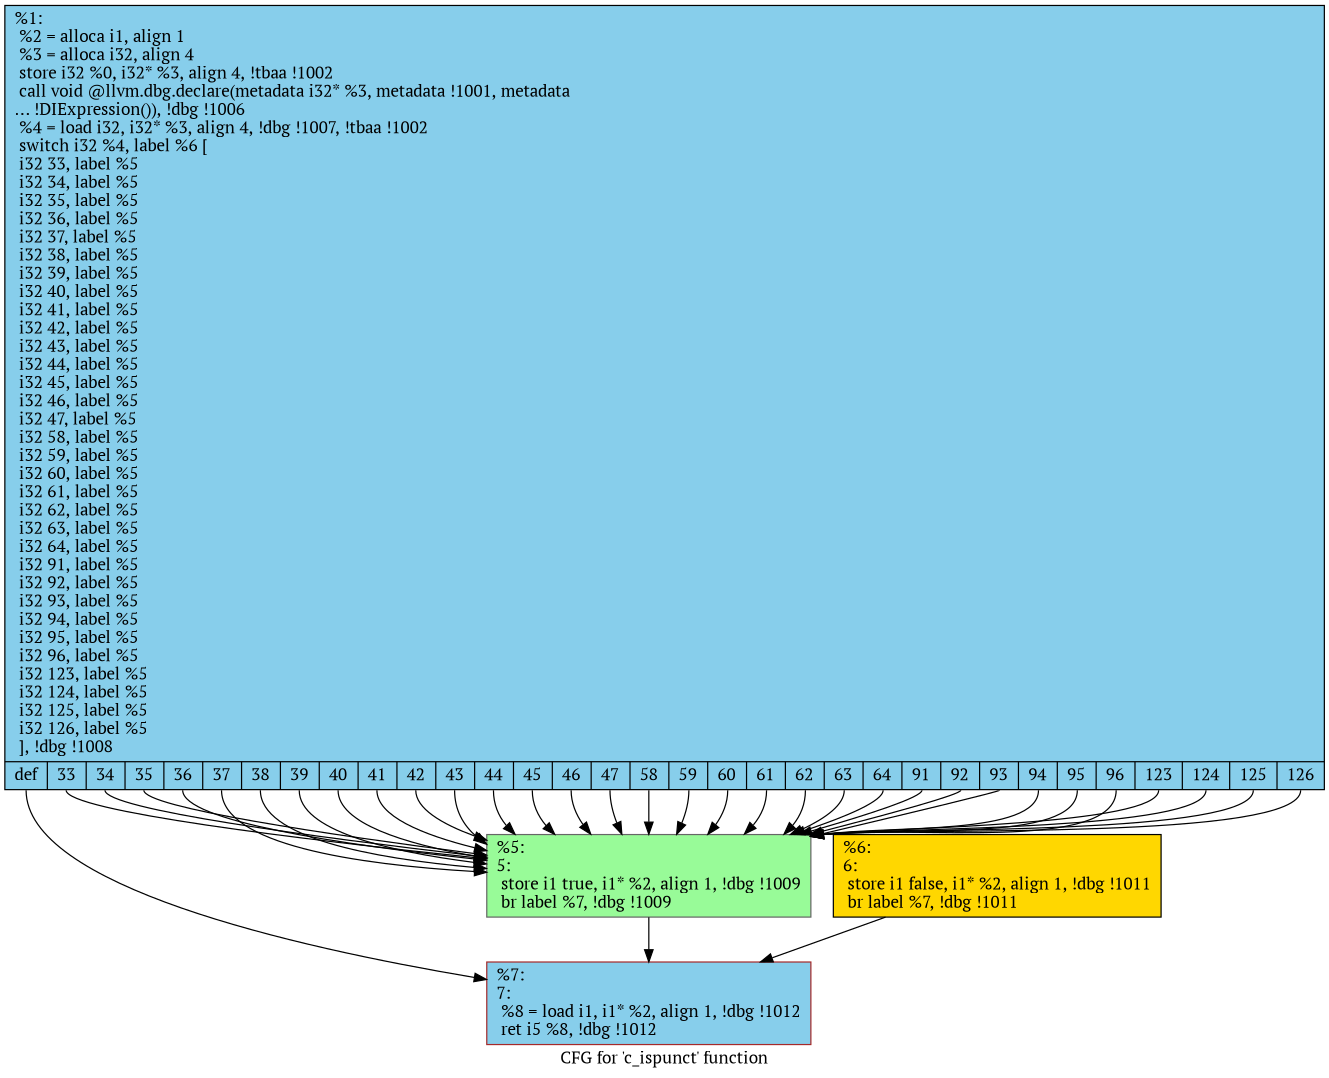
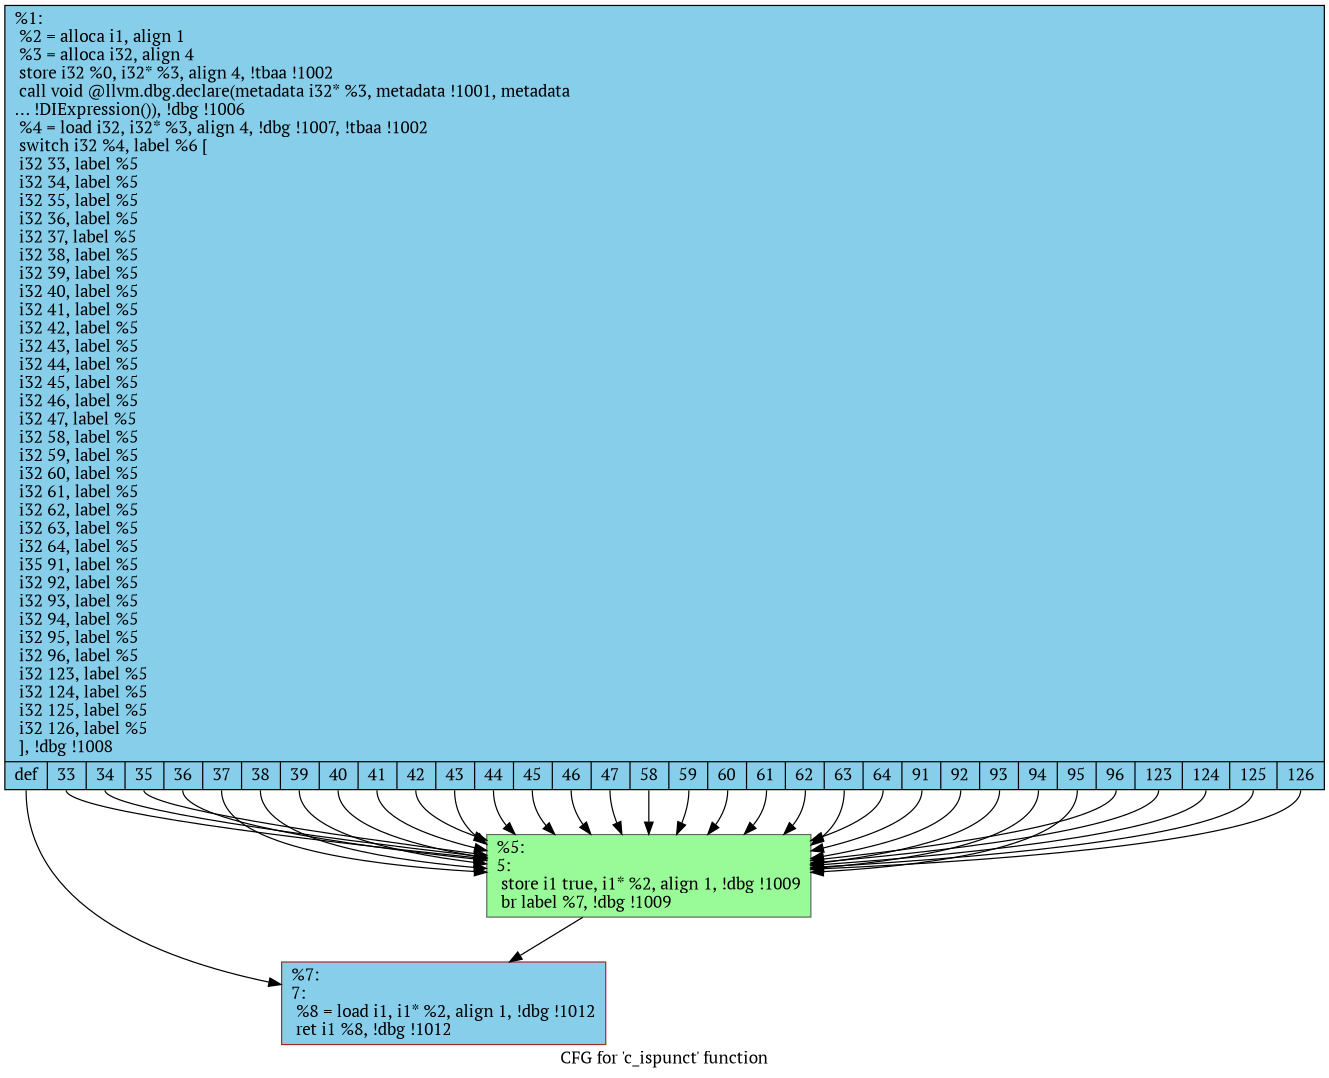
(77, 565) -> (77, 565)
(997, 876) -> none
(577, 1030) -> (372, 1030)
